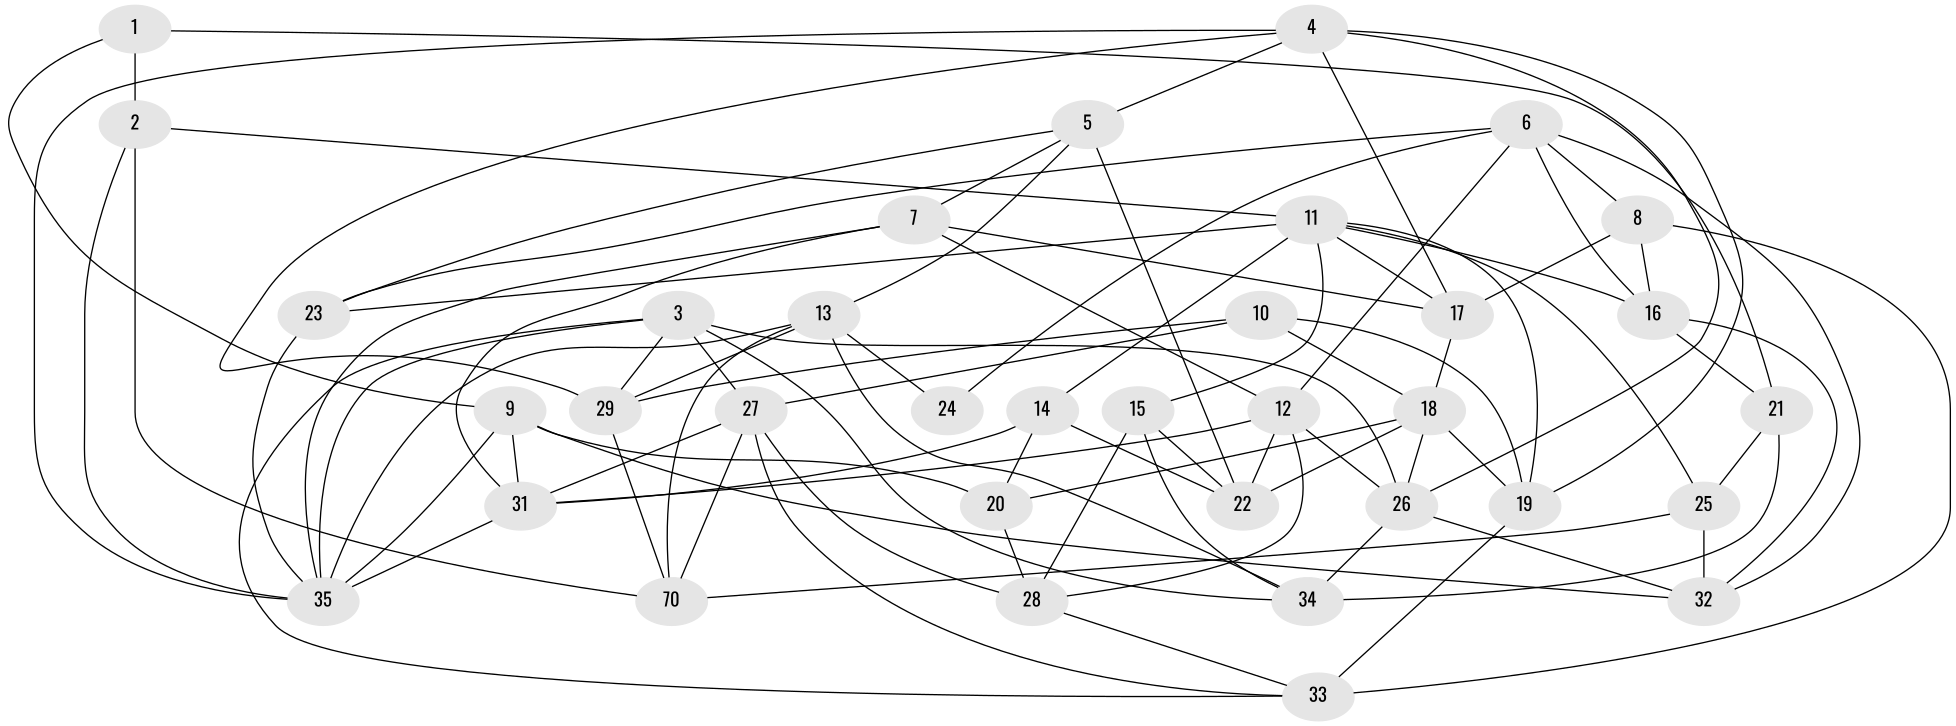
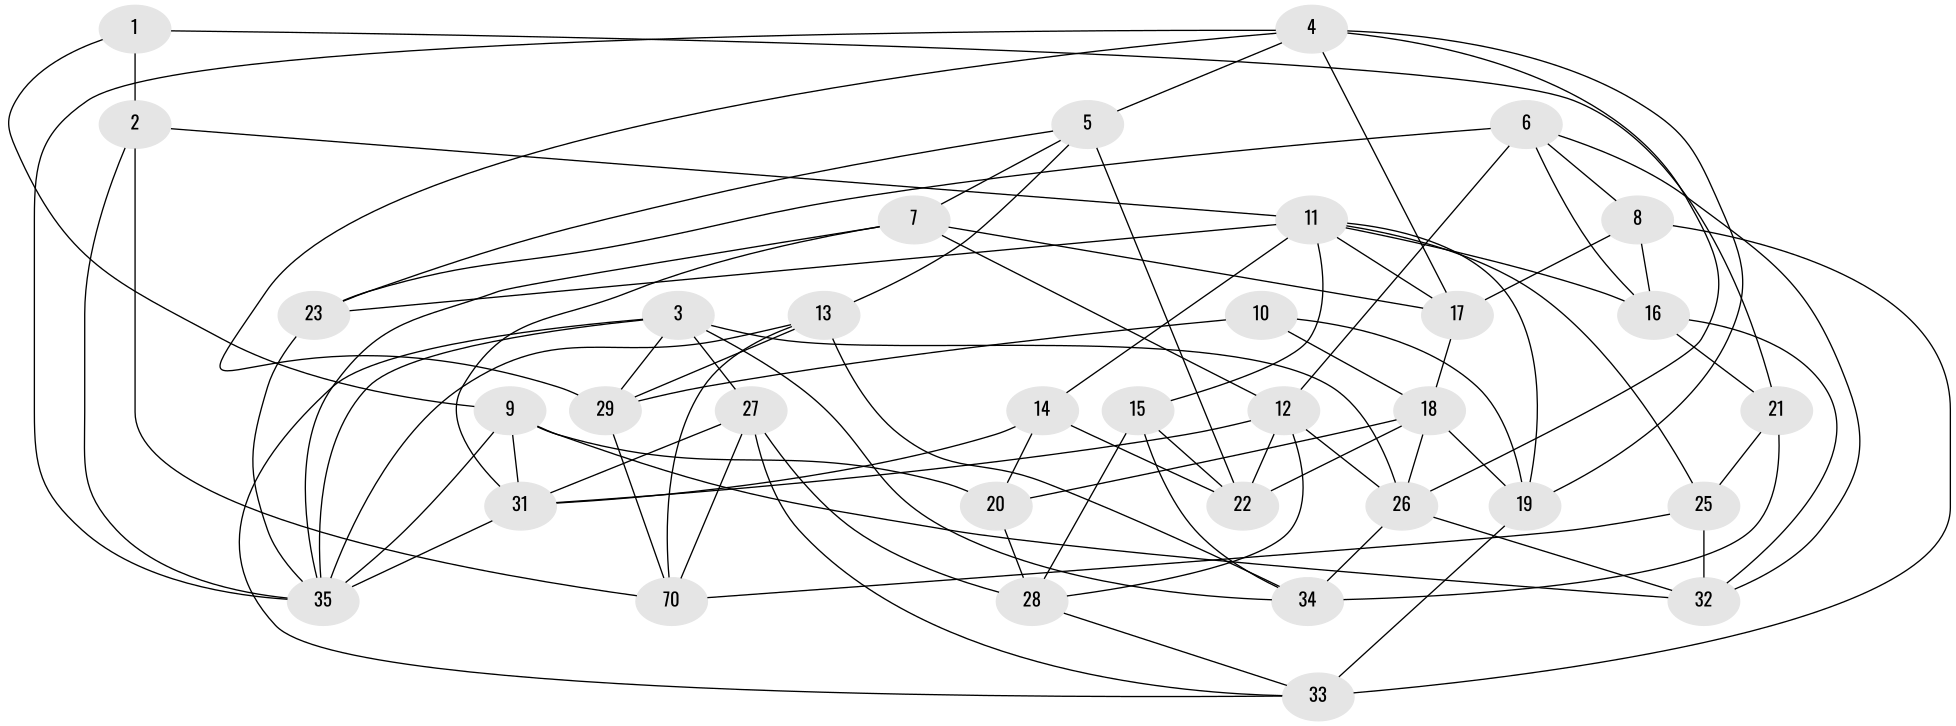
(1028, 359) -> none
(947, 411) -> none
